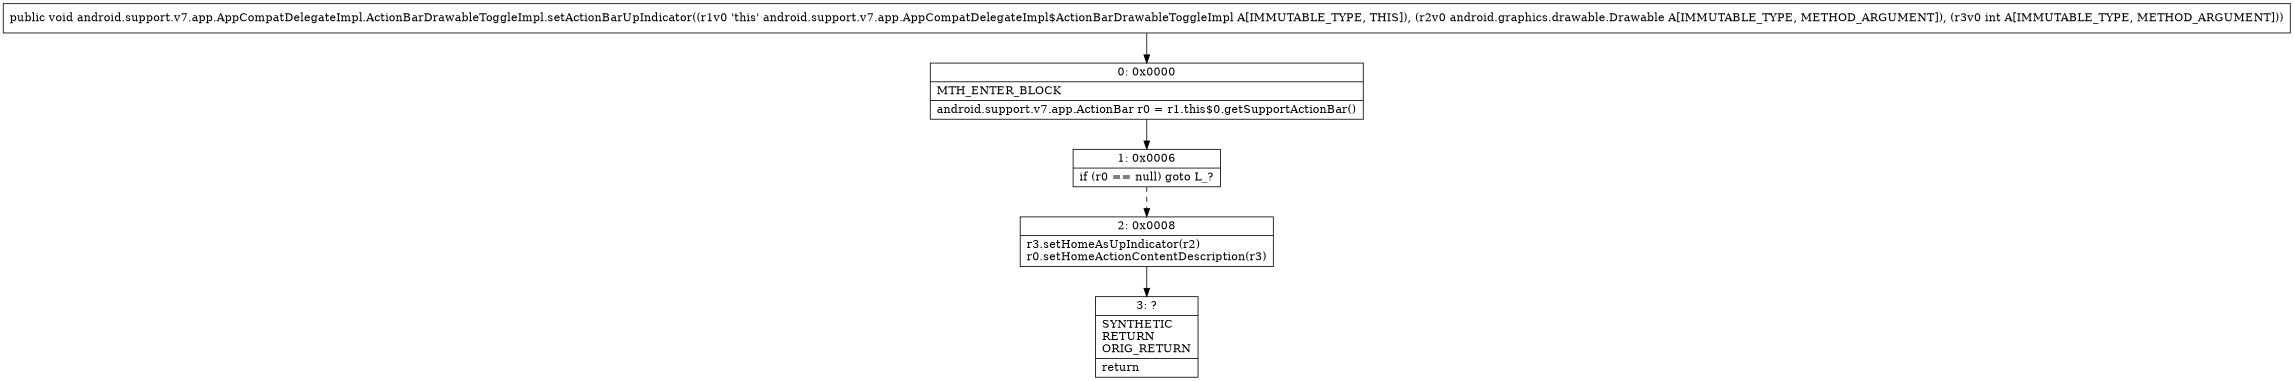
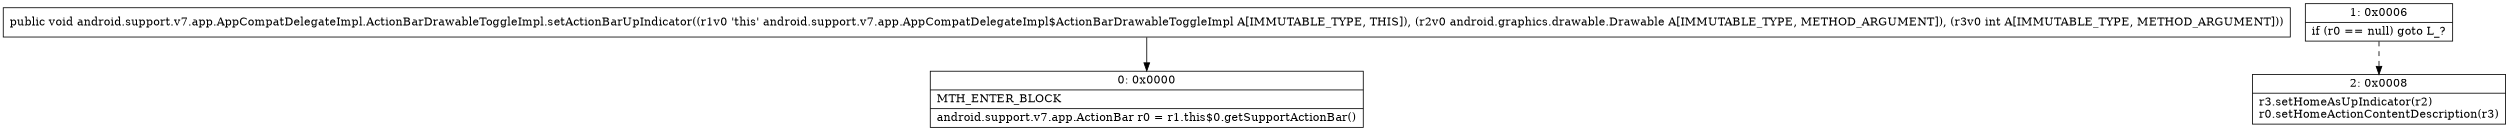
(1147, 130) -> none
(1147, 337) -> none
